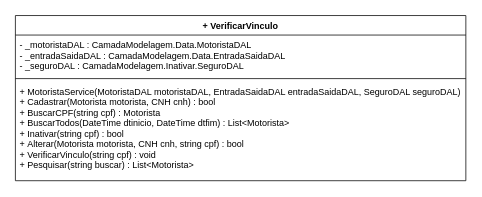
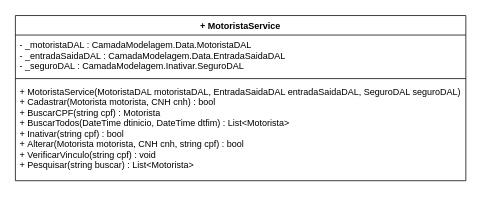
(240, 26) -> (240, 26)
